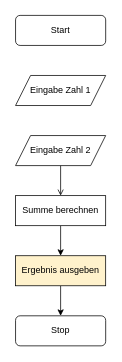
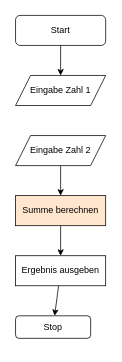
none -> (60, 57)
(60, 190) -> (60, 189)
(60, 210) -> (60, 210)
(60, 270) -> (60, 270)
(60, 330) -> (53, 327)
